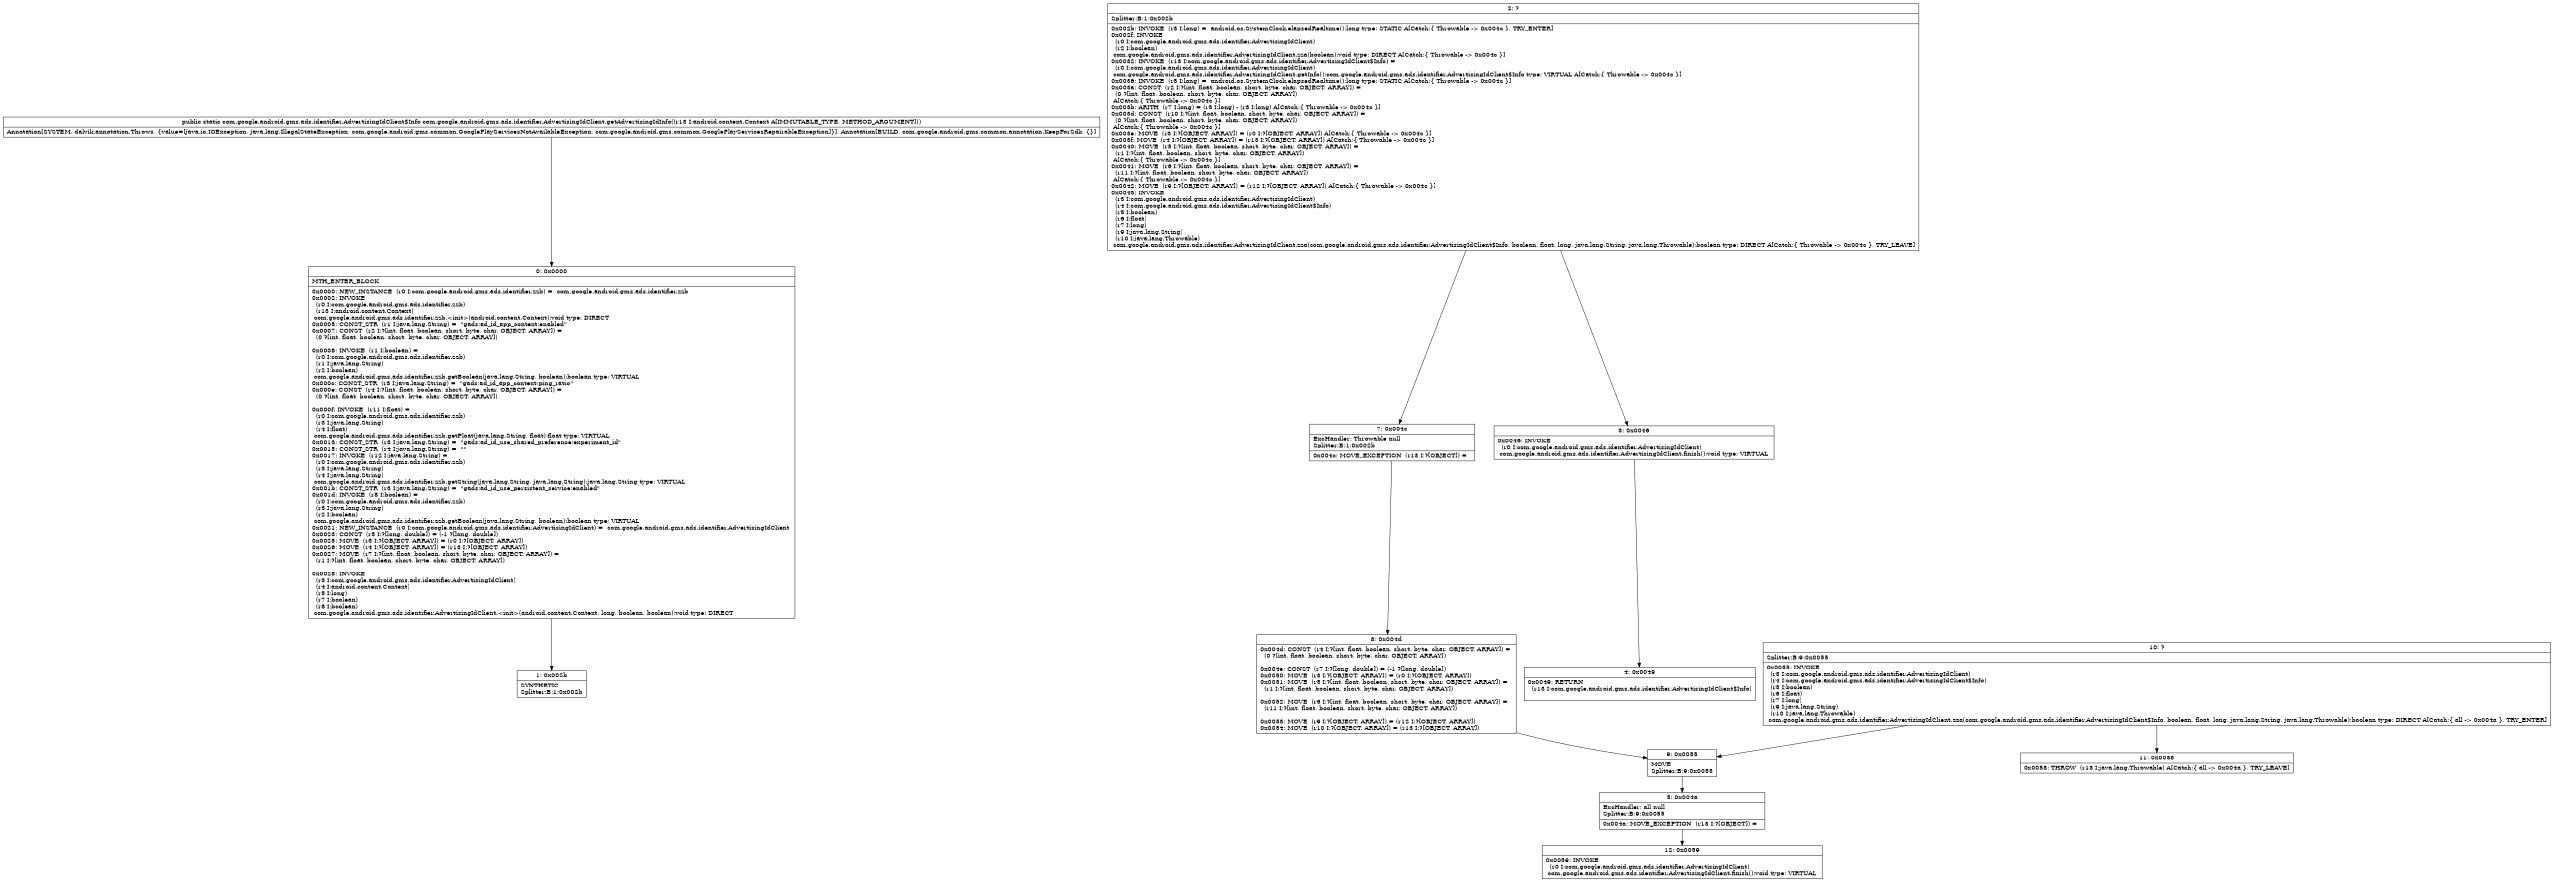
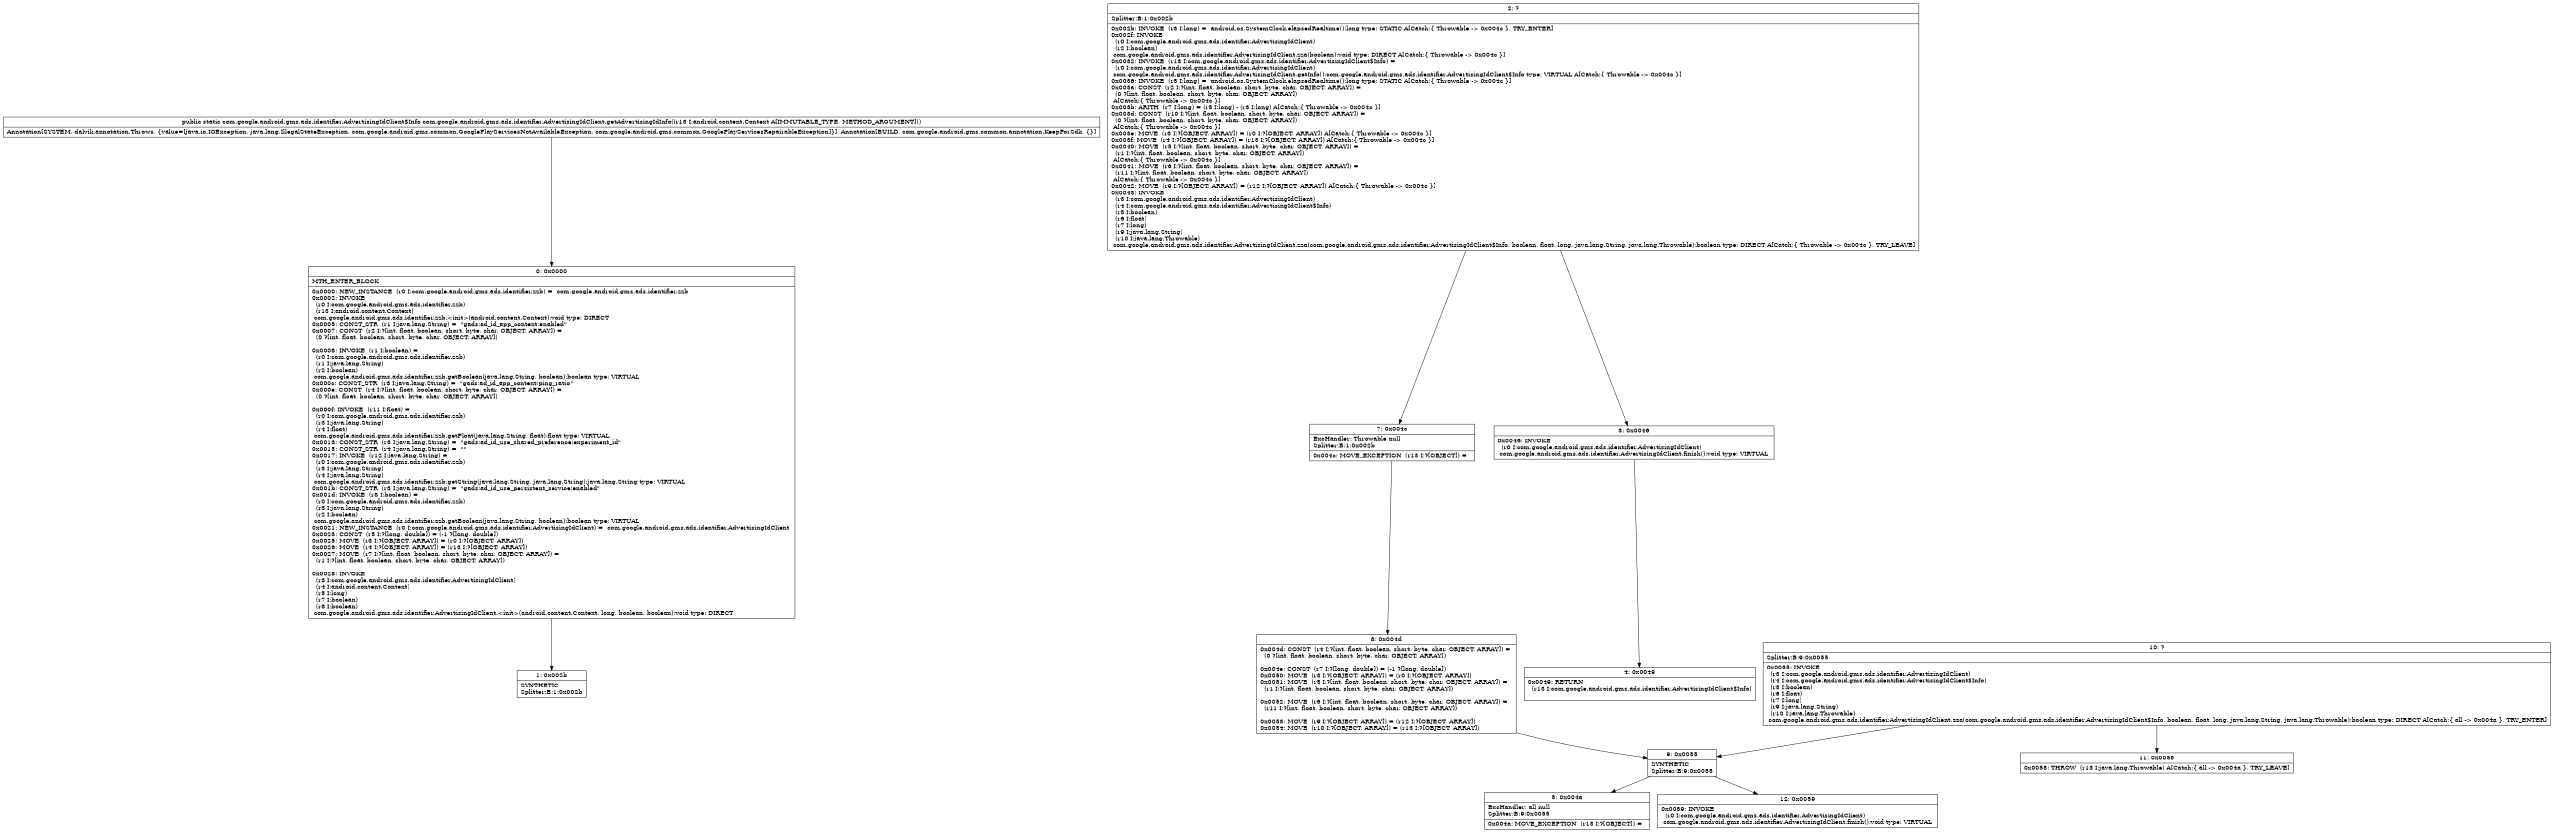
(1661, 765) -> (1670, 765)
(1682, 835) -> (1734, 784)
